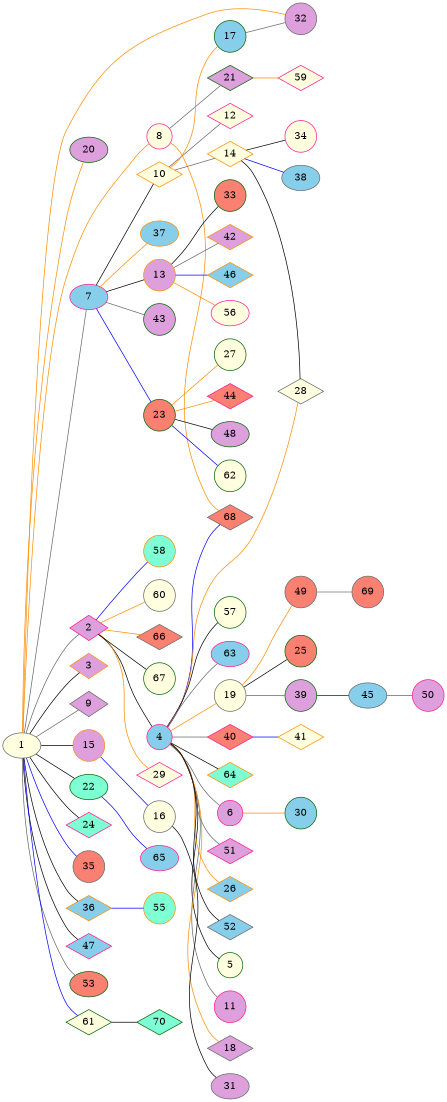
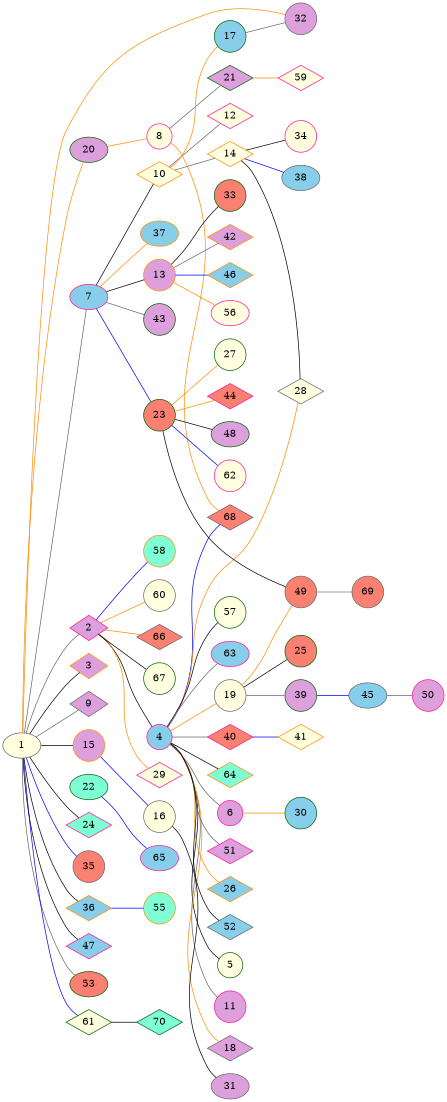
(43, 425) -> (127, 143)
(230, 476) -> (230, 476)
none -> (201, 528)
(55, 766) -> none
